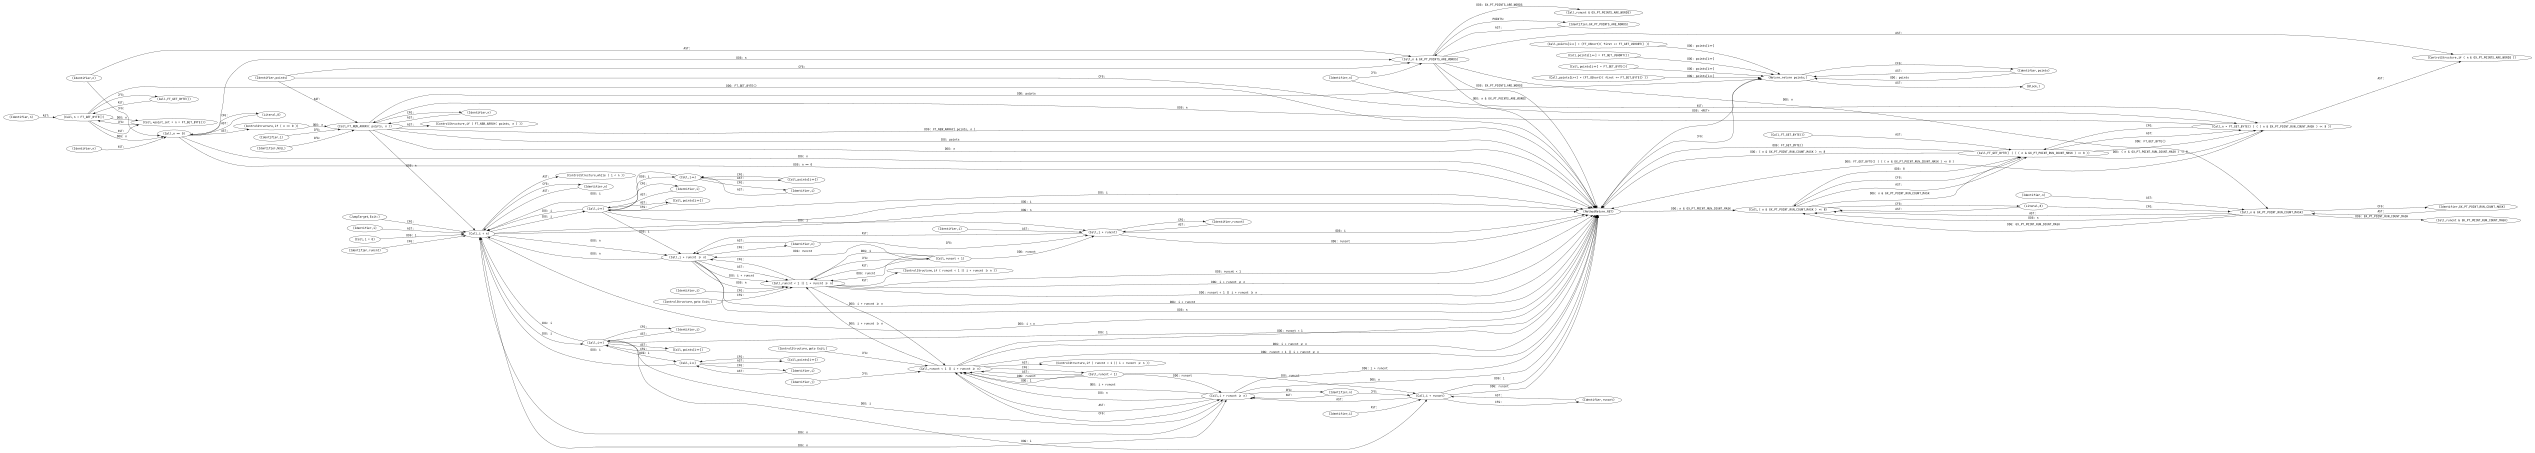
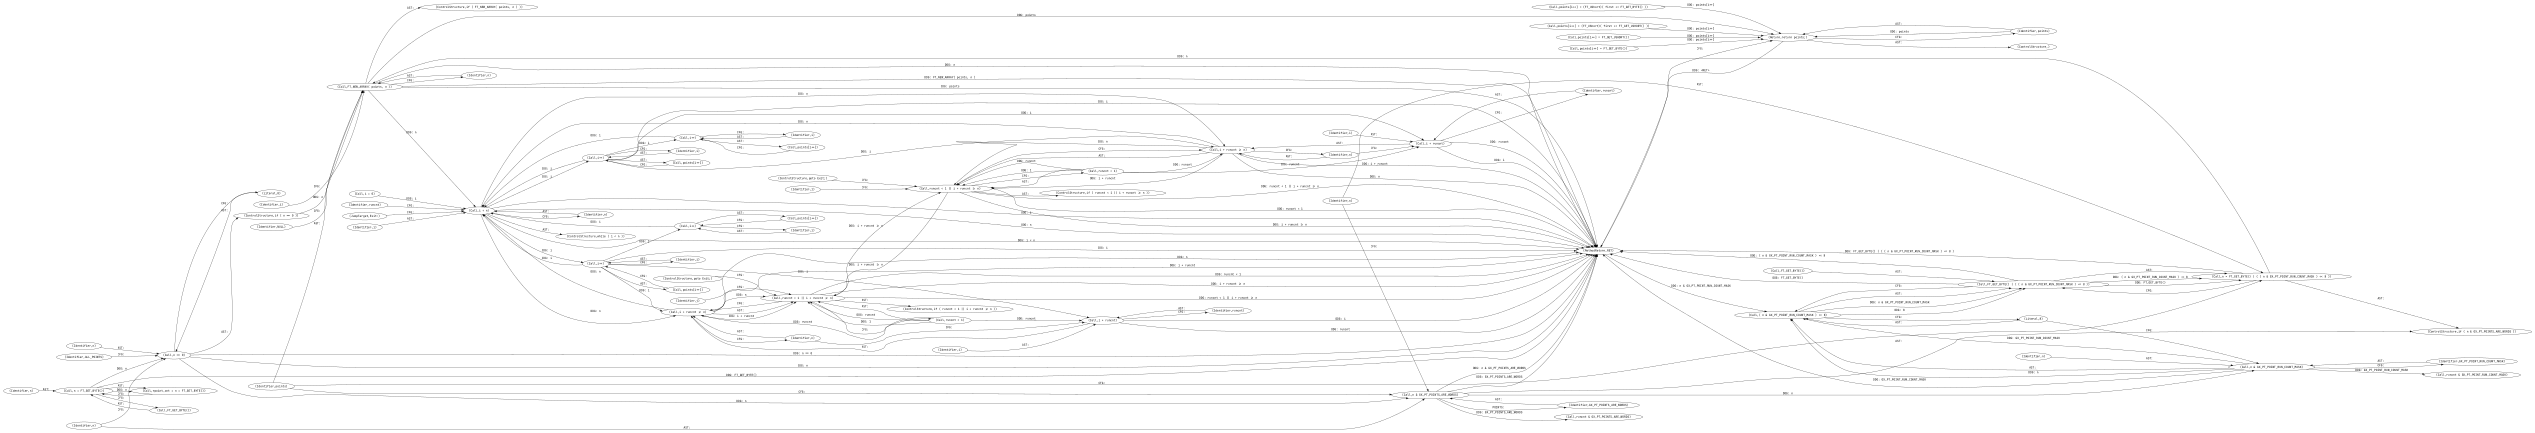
(2033, 87) -> (2033, 47)
none -> (84, 357)
none -> (1908, 387)
